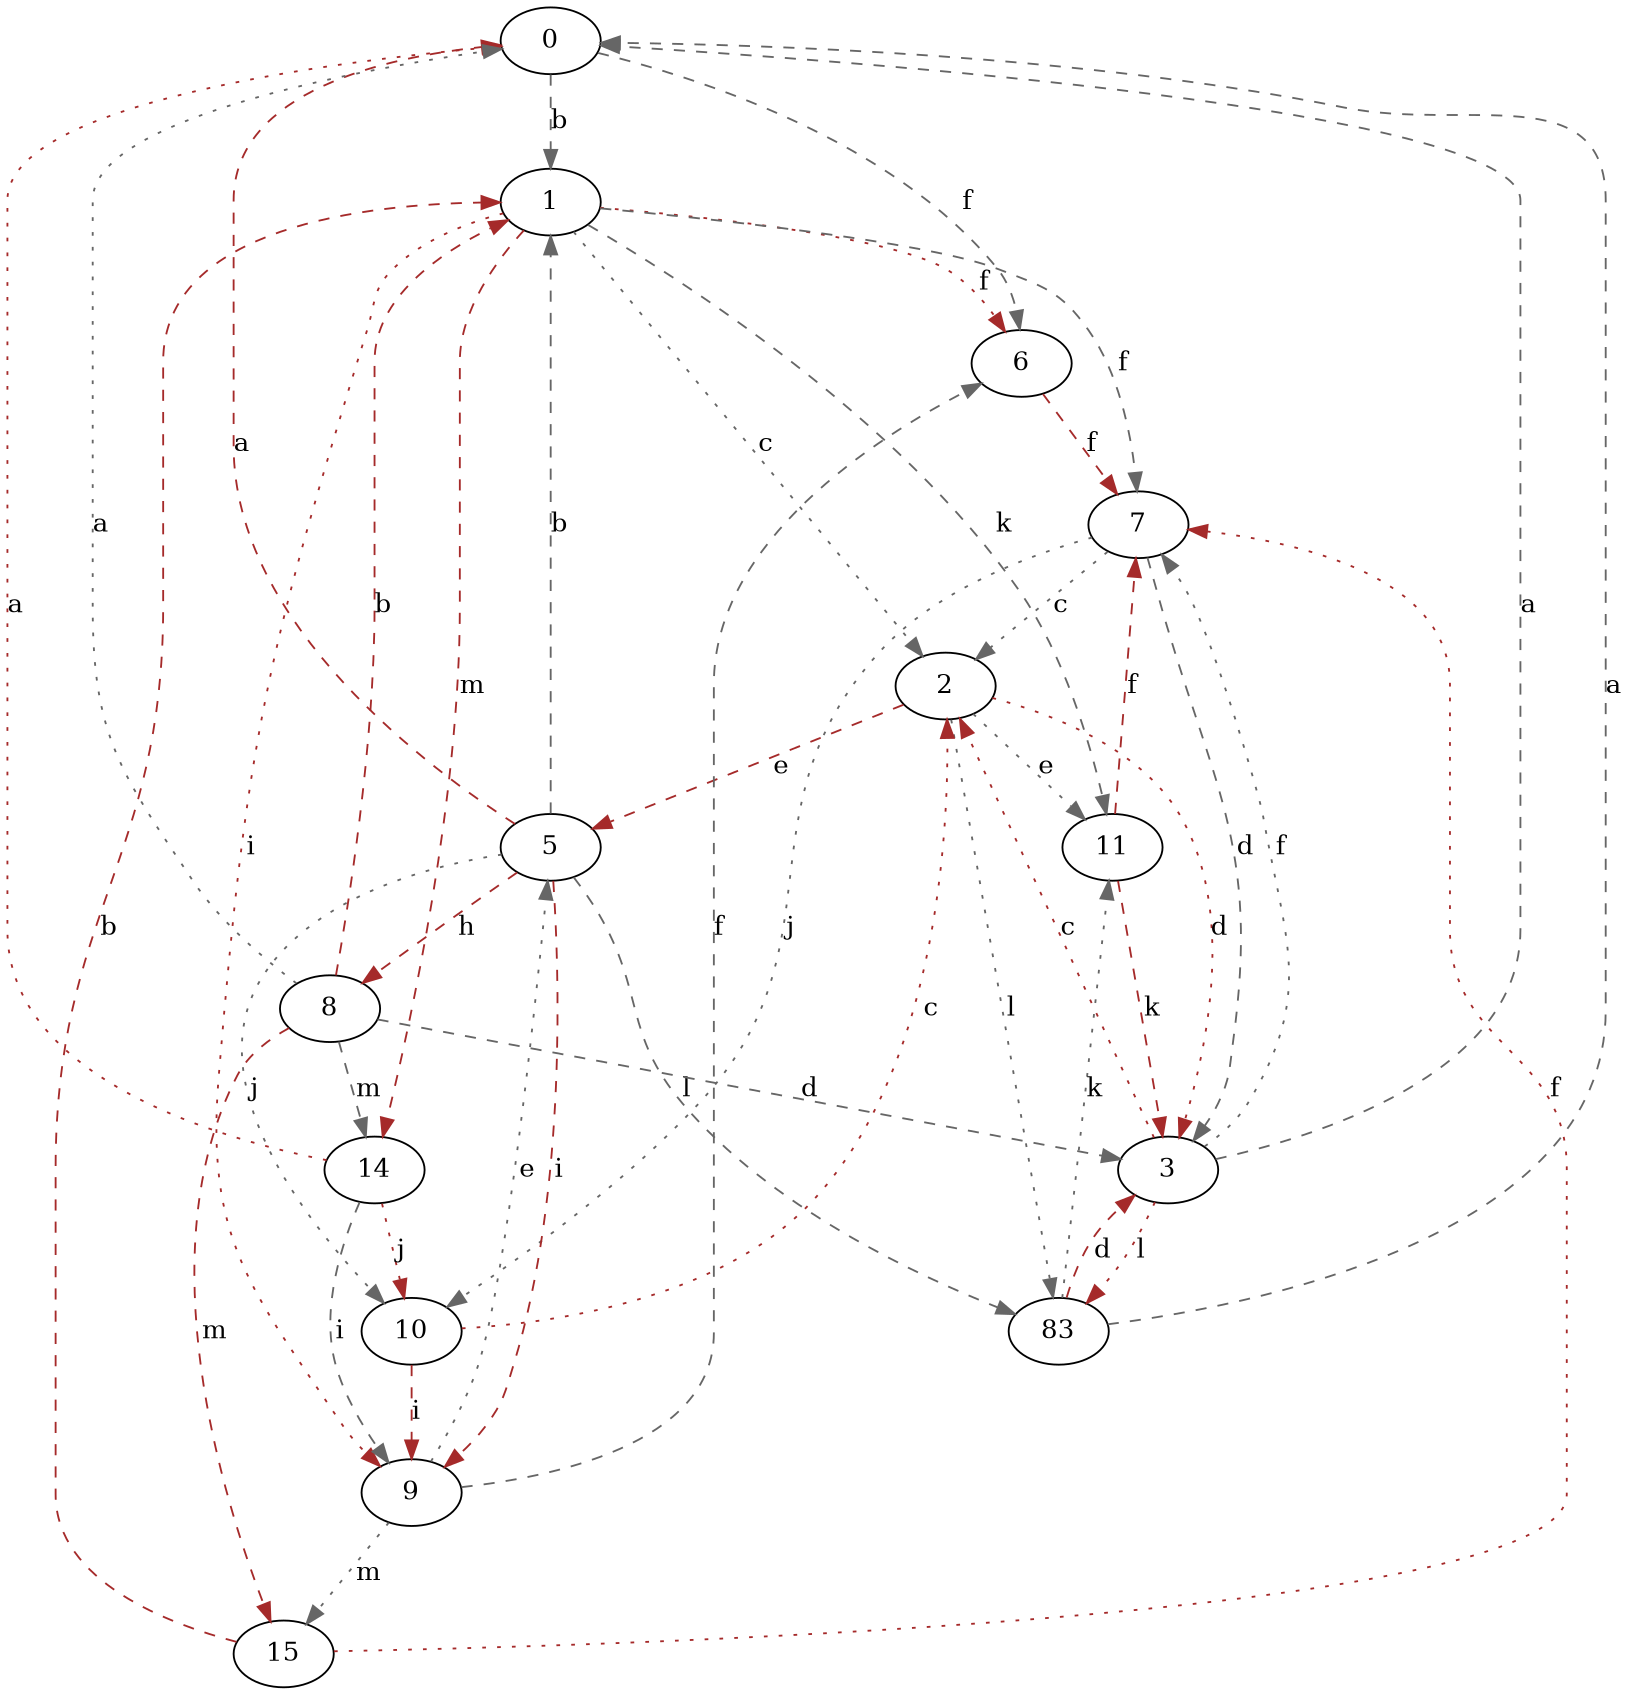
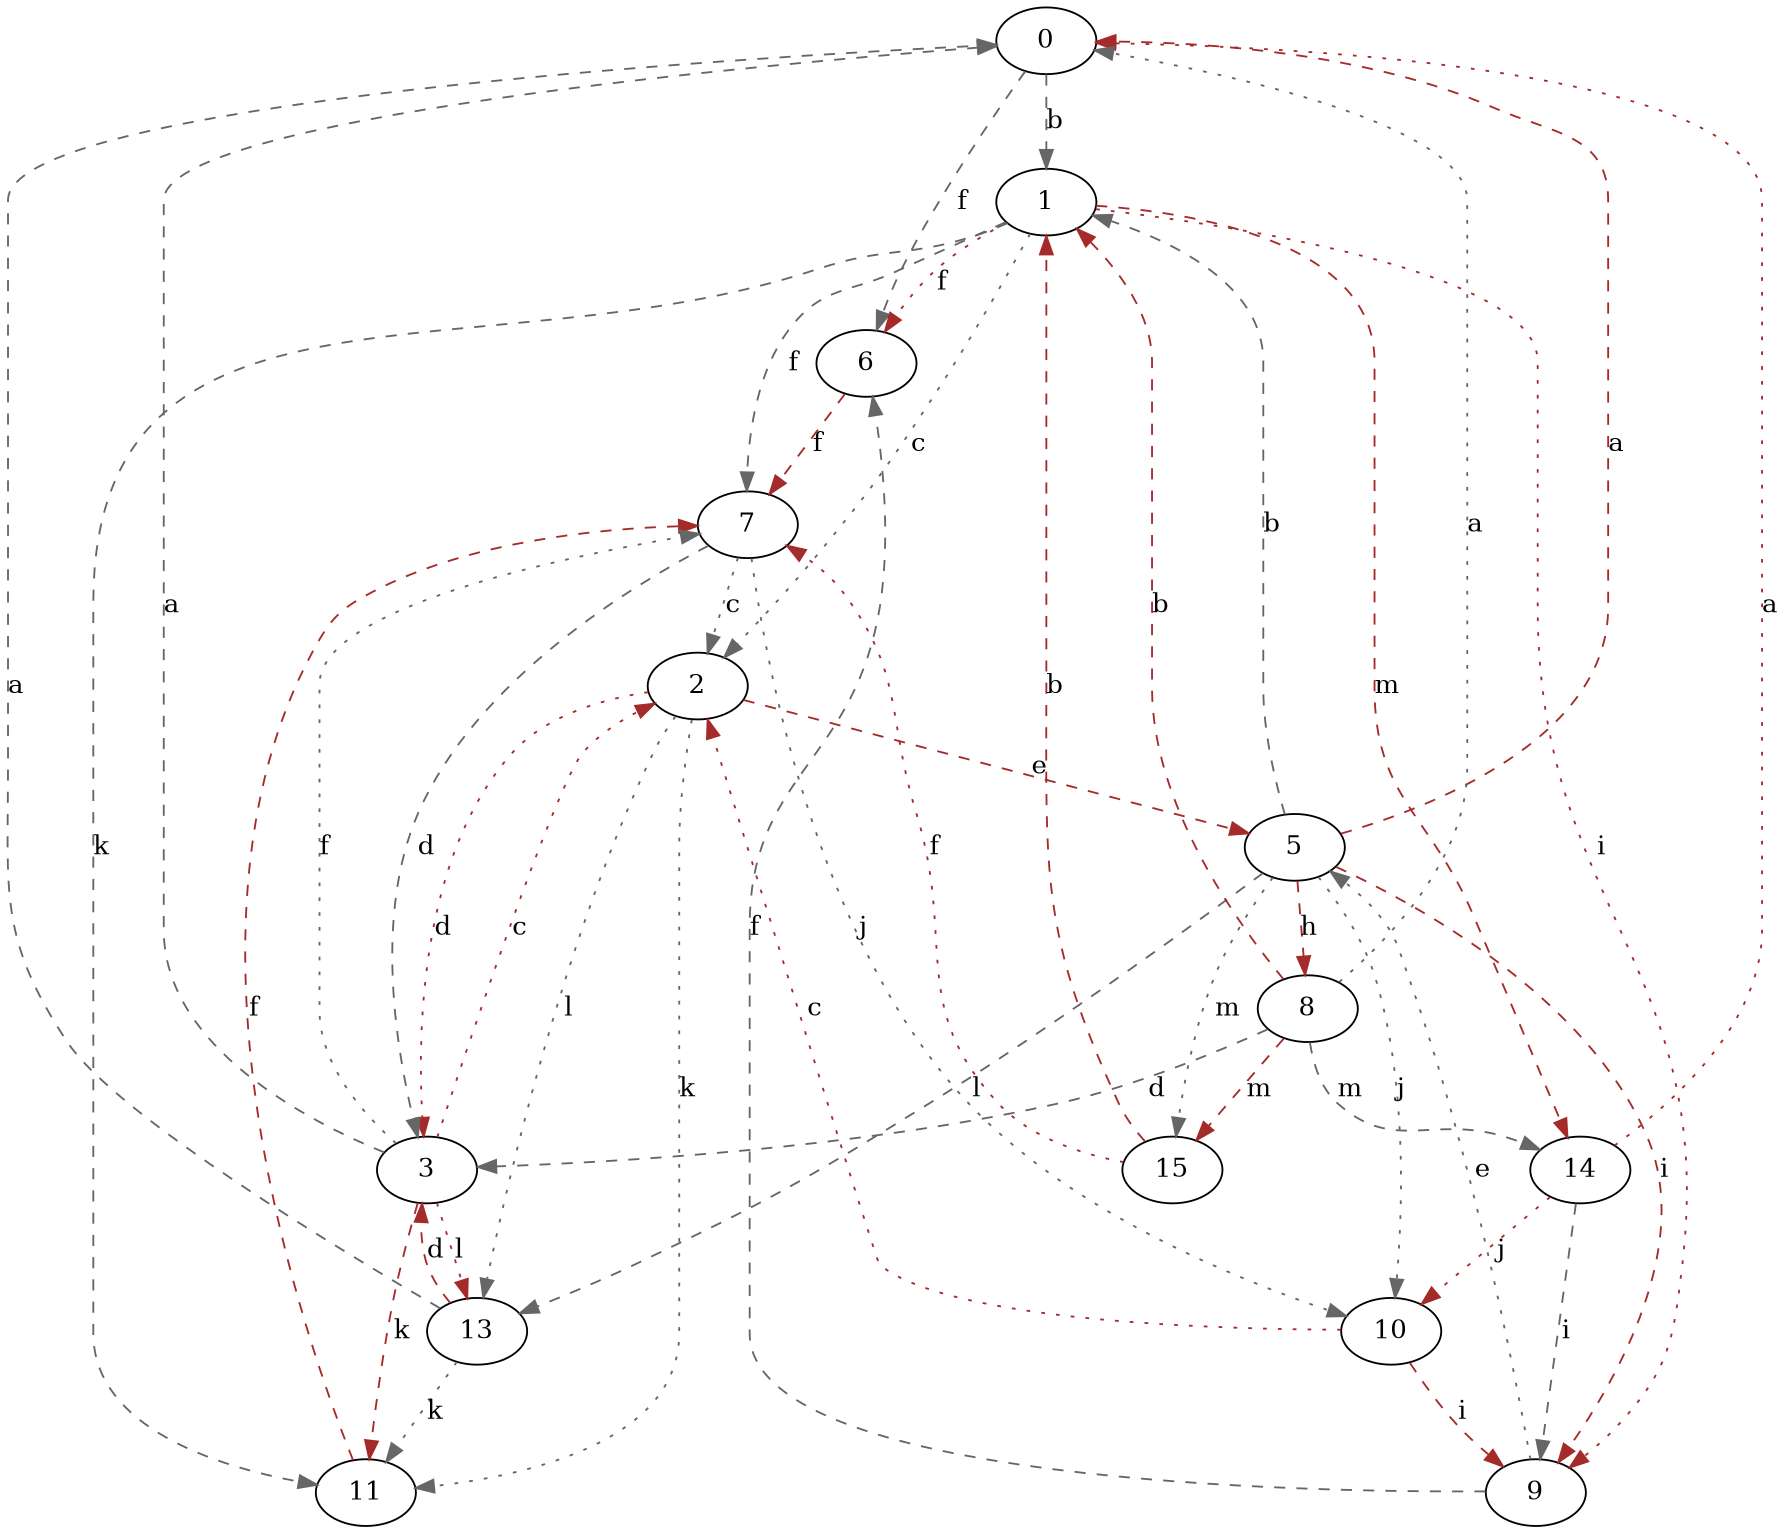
(1047, 767) -> (688, 1089)
(1139, 999) -> (389, 1321)
(1059, 1331) -> (477, 1331)
(353, 1566) -> (1209, 991)
